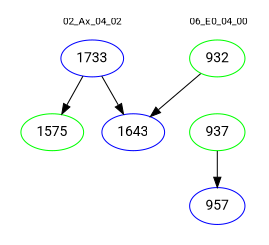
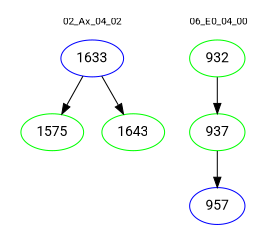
(92, 58) -> (92, 58)
(188, 84) -> (217, 90)
(133, 132) -> (133, 132)
